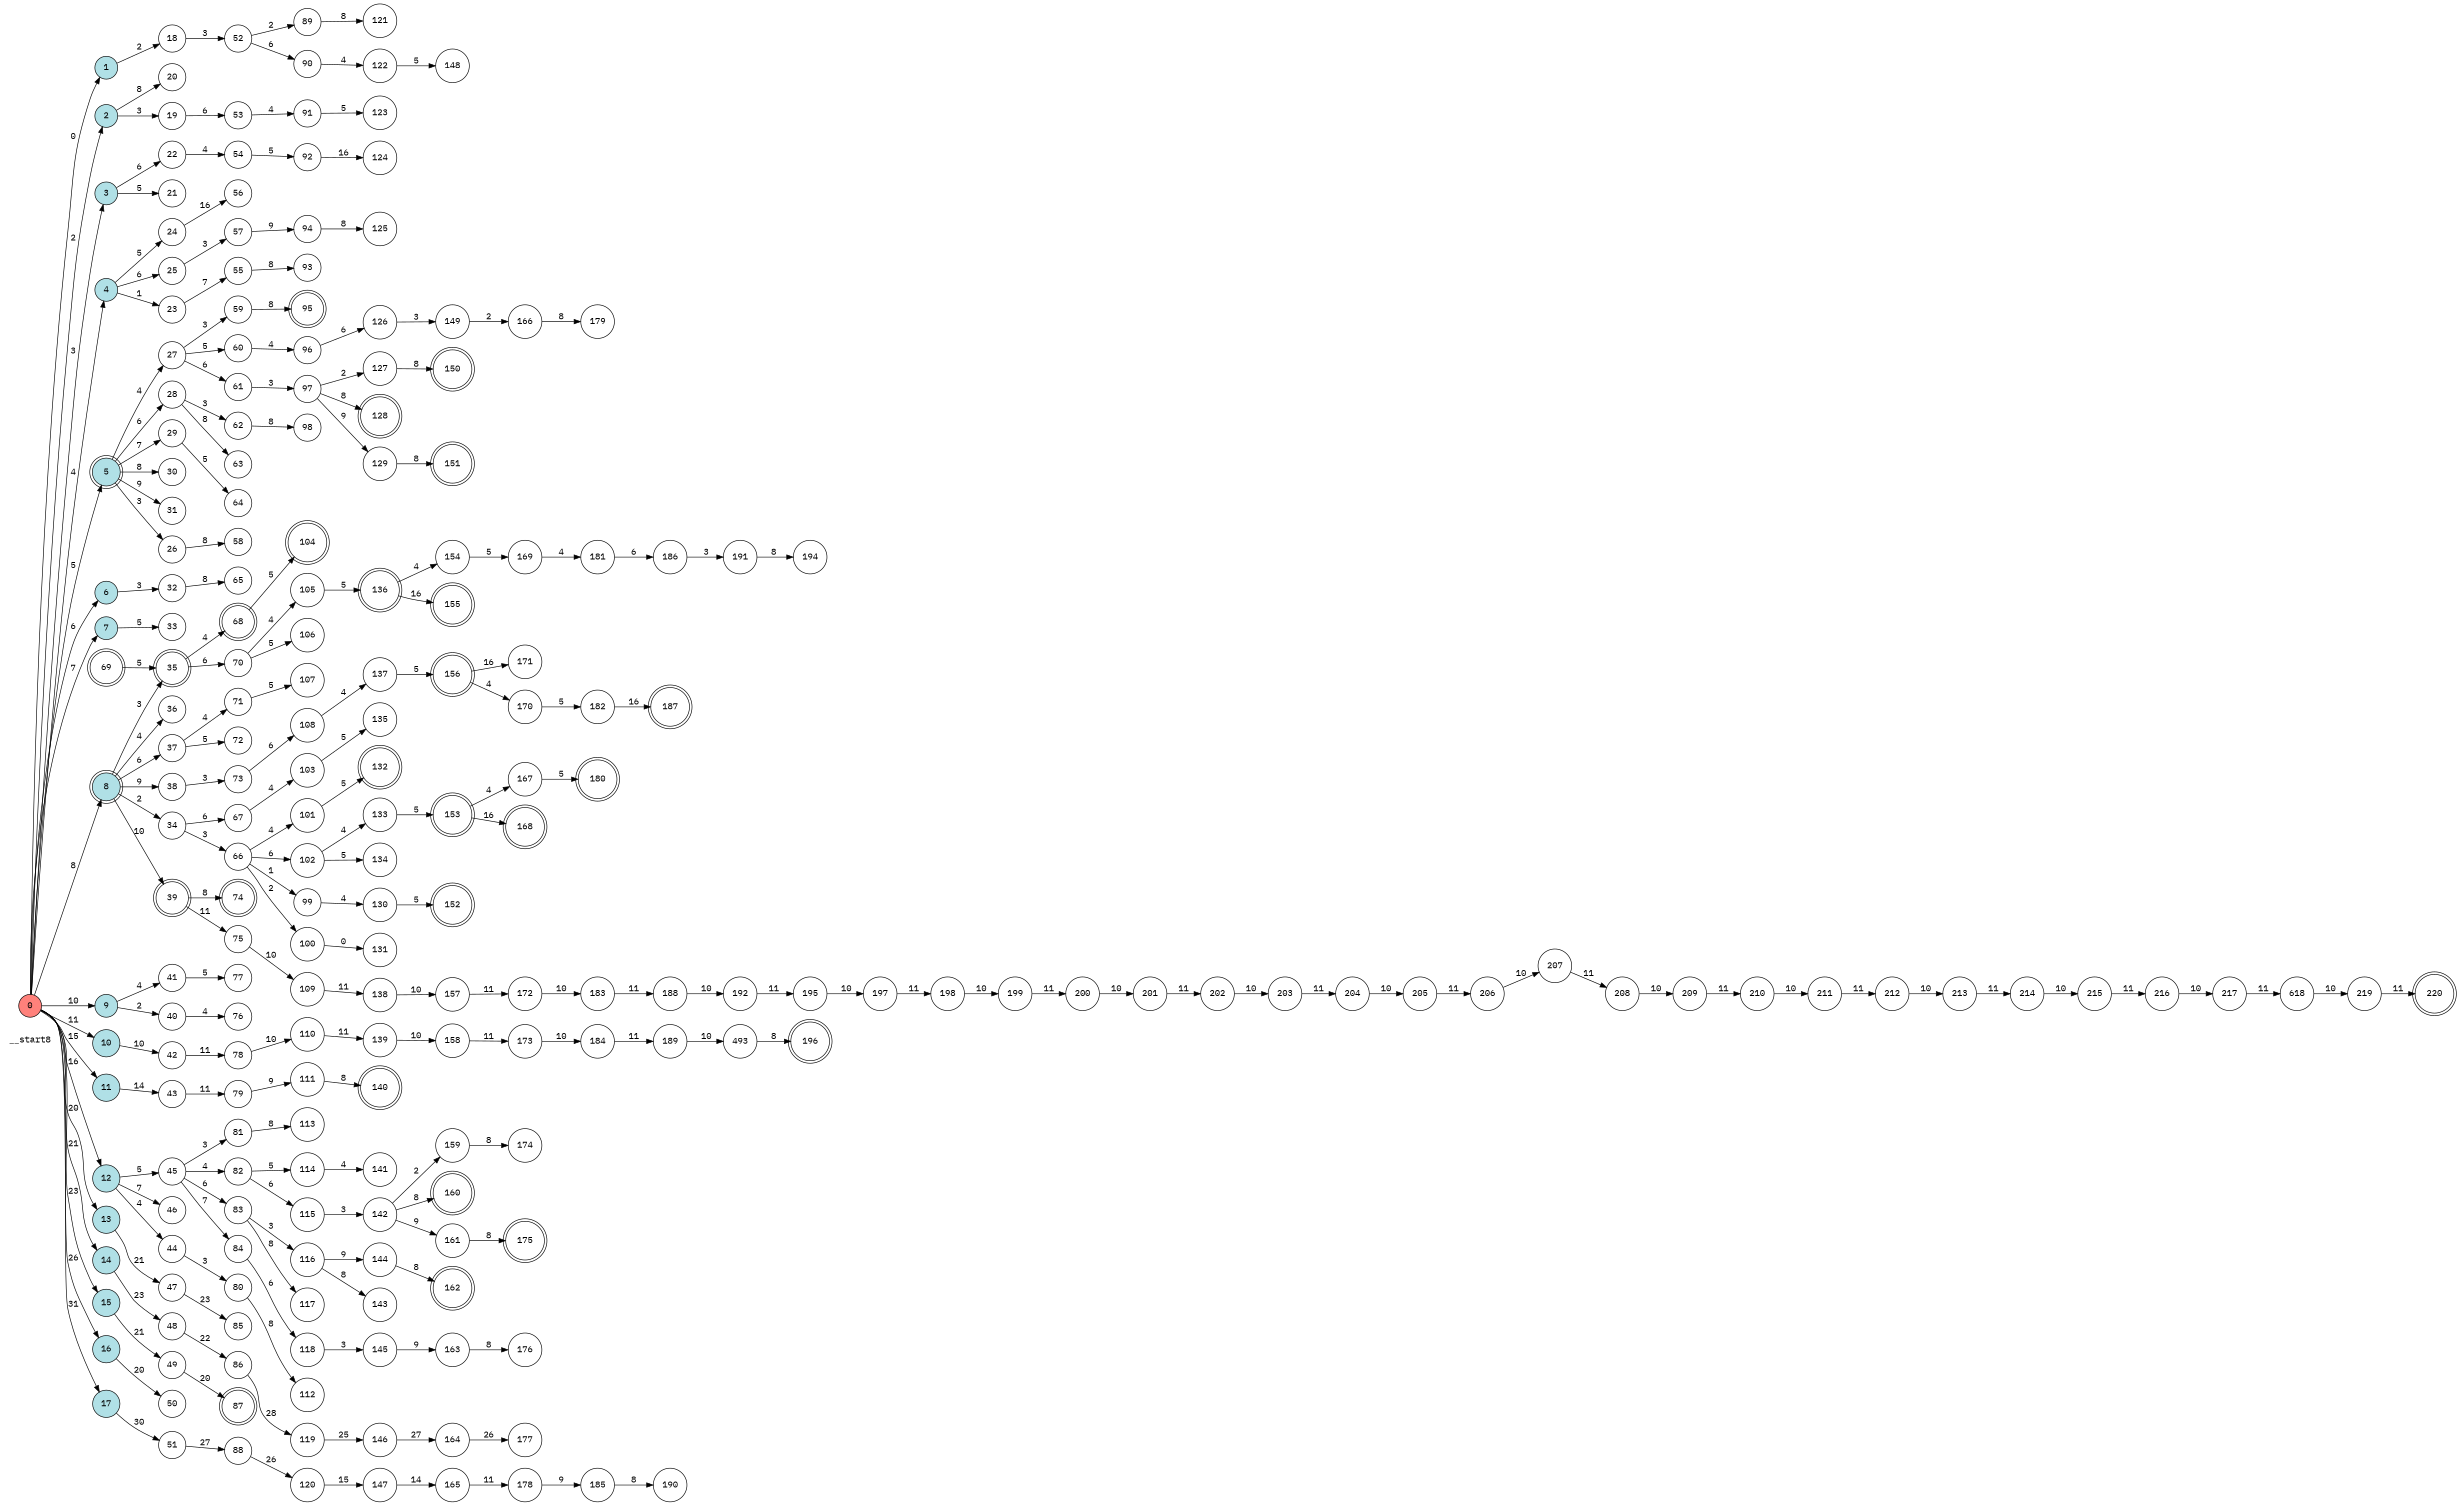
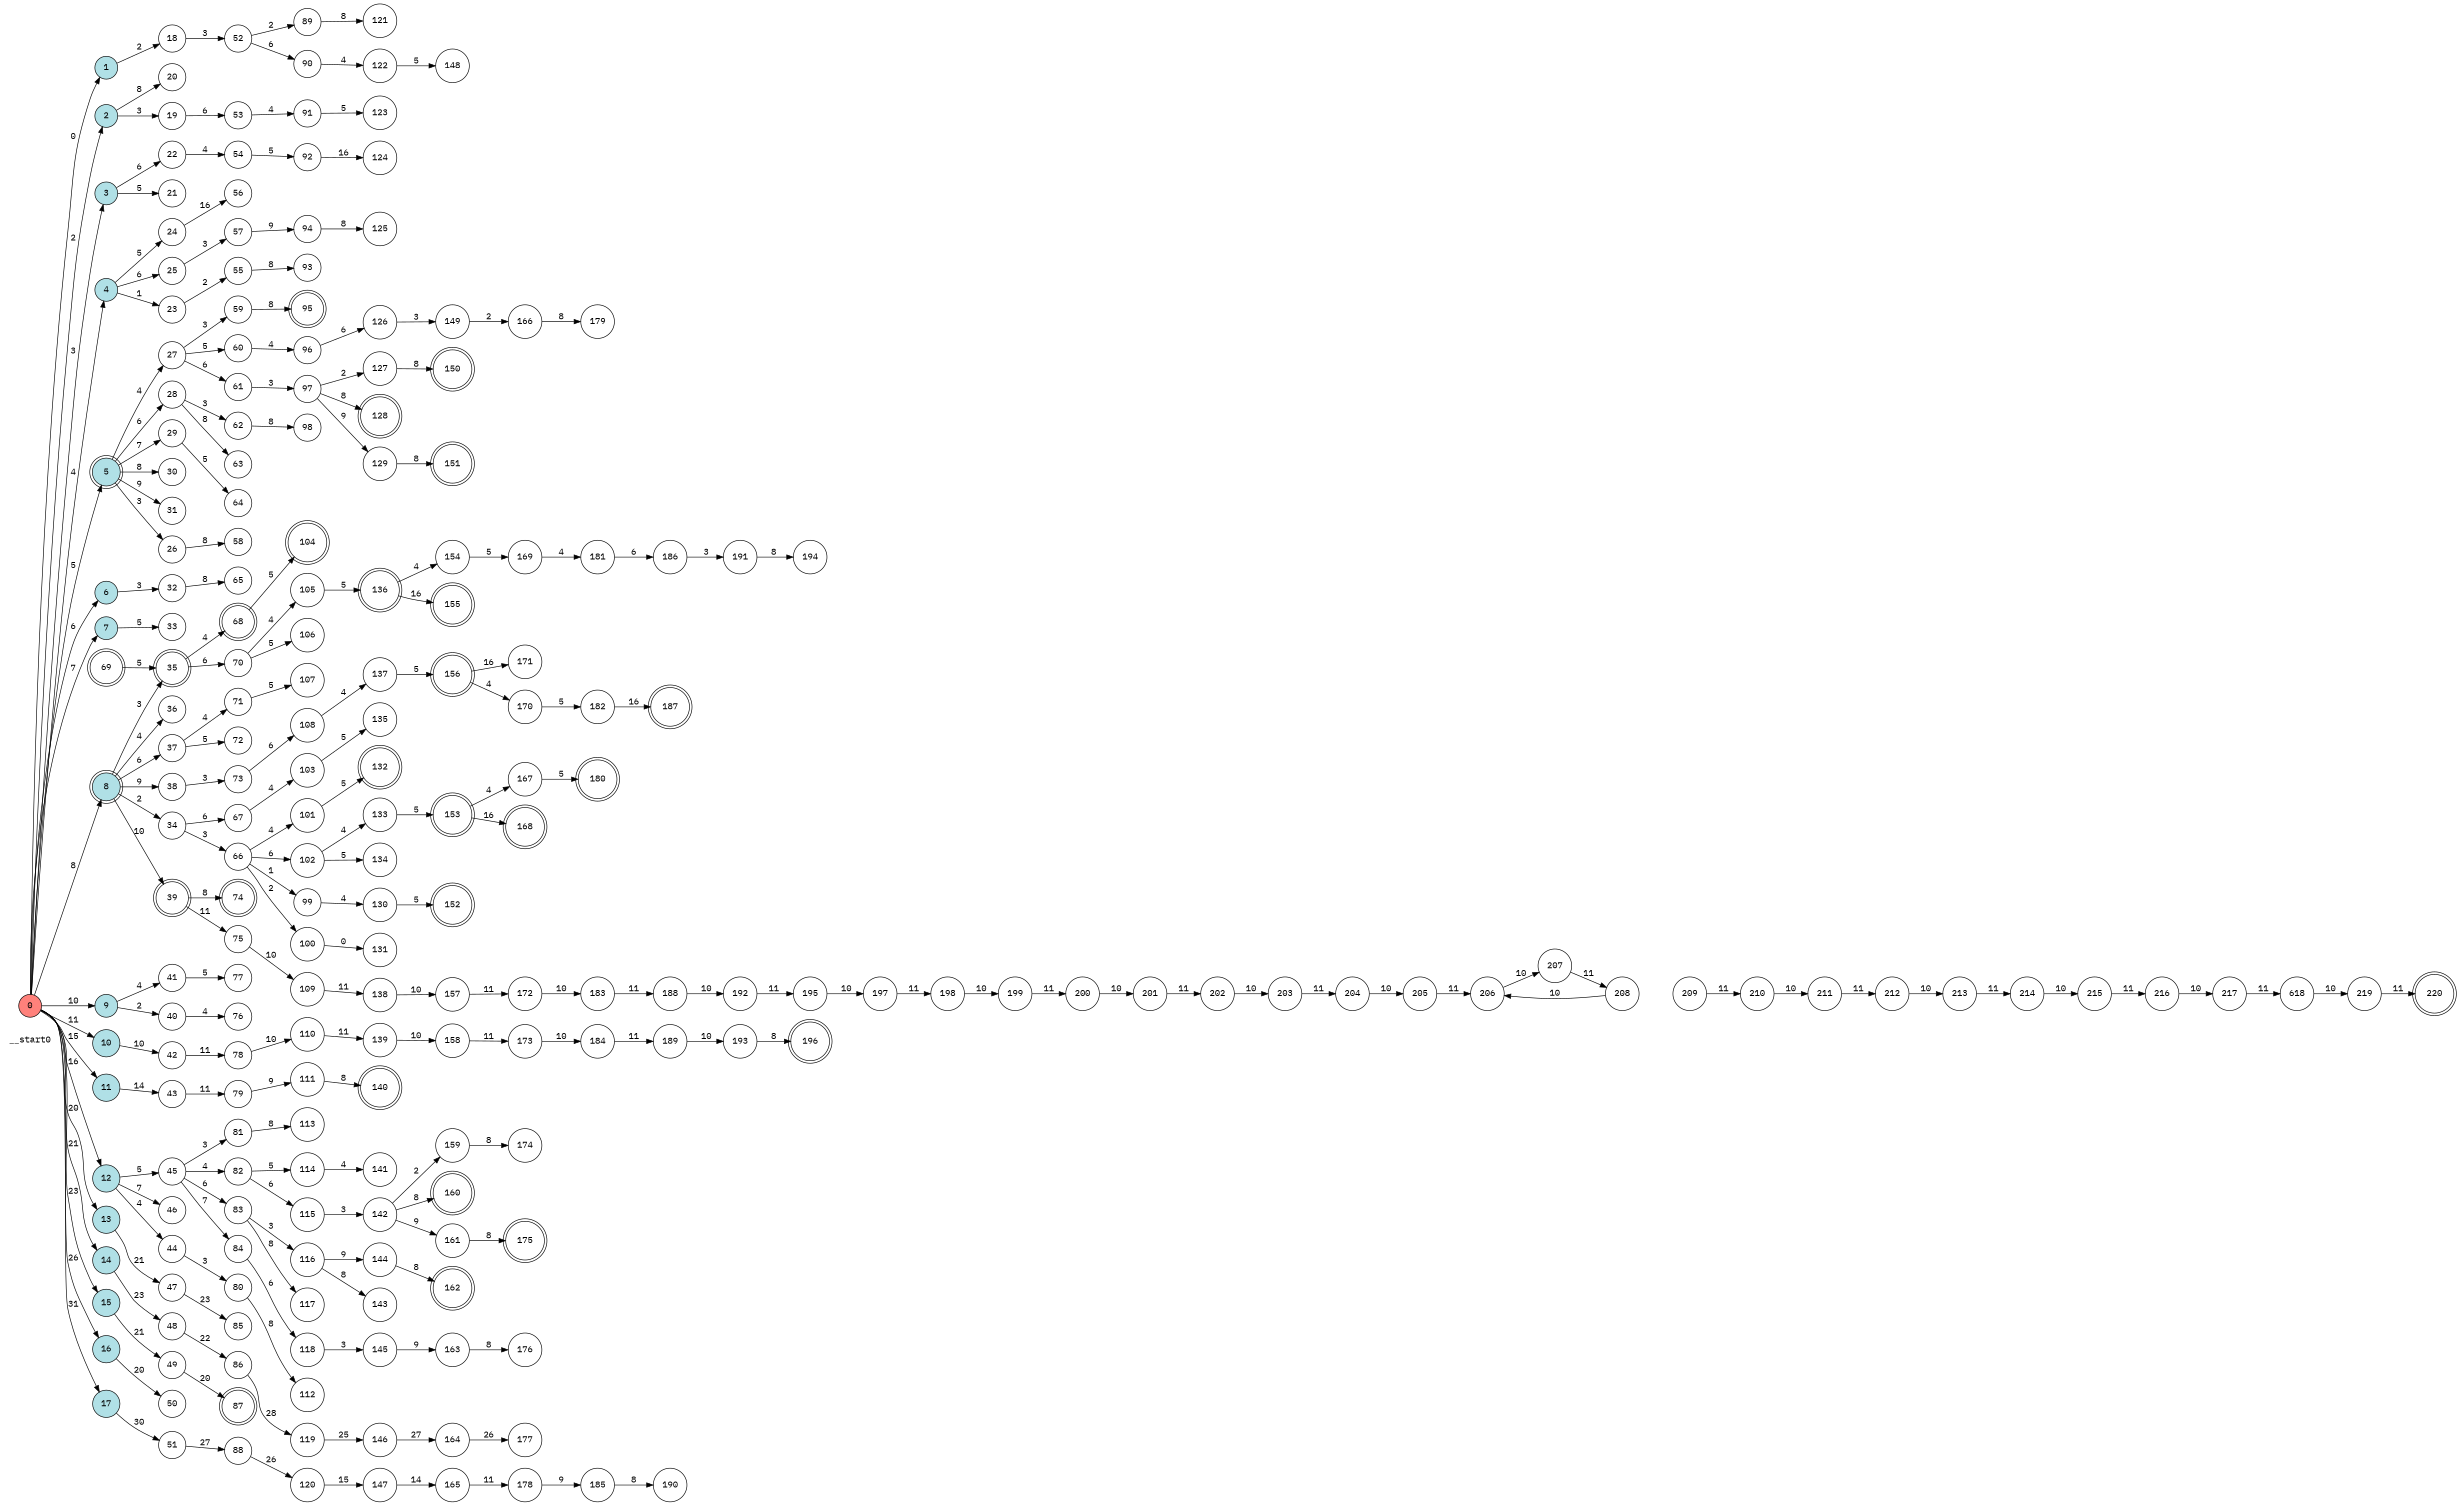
(205, 283) -> (205, 283)
(1653, 994) -> (1558, 999)
(30, 1040) -> (30, 1040)
(740, 1041) -> (740, 1041)
